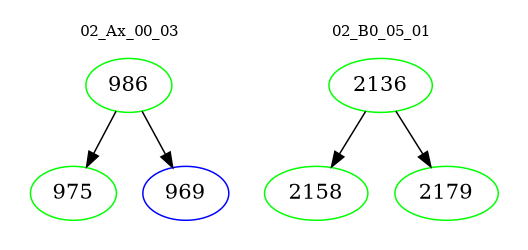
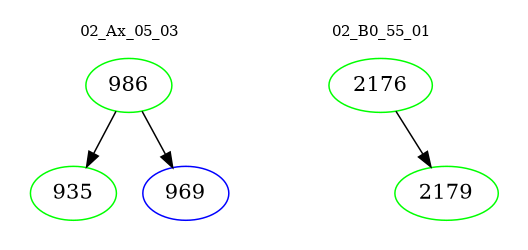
(130, 32) -> (130, 32)
(381, 32) -> (381, 32)
(381, 85) -> (381, 85)
(73, 193) -> (73, 193)
(316, 193) -> none
